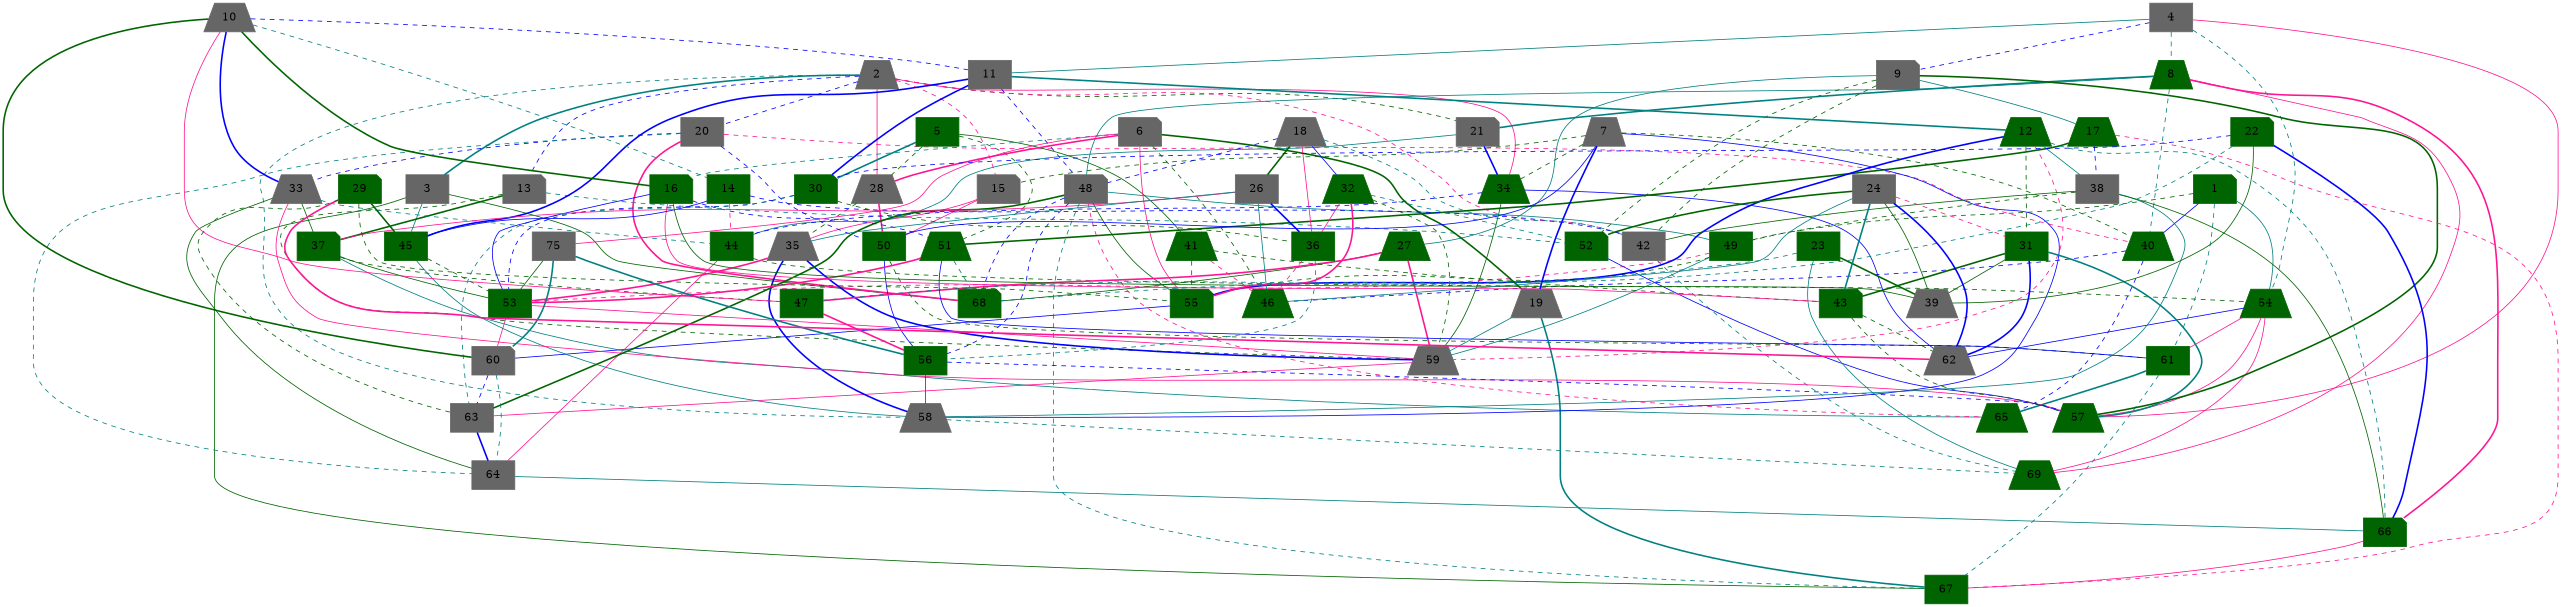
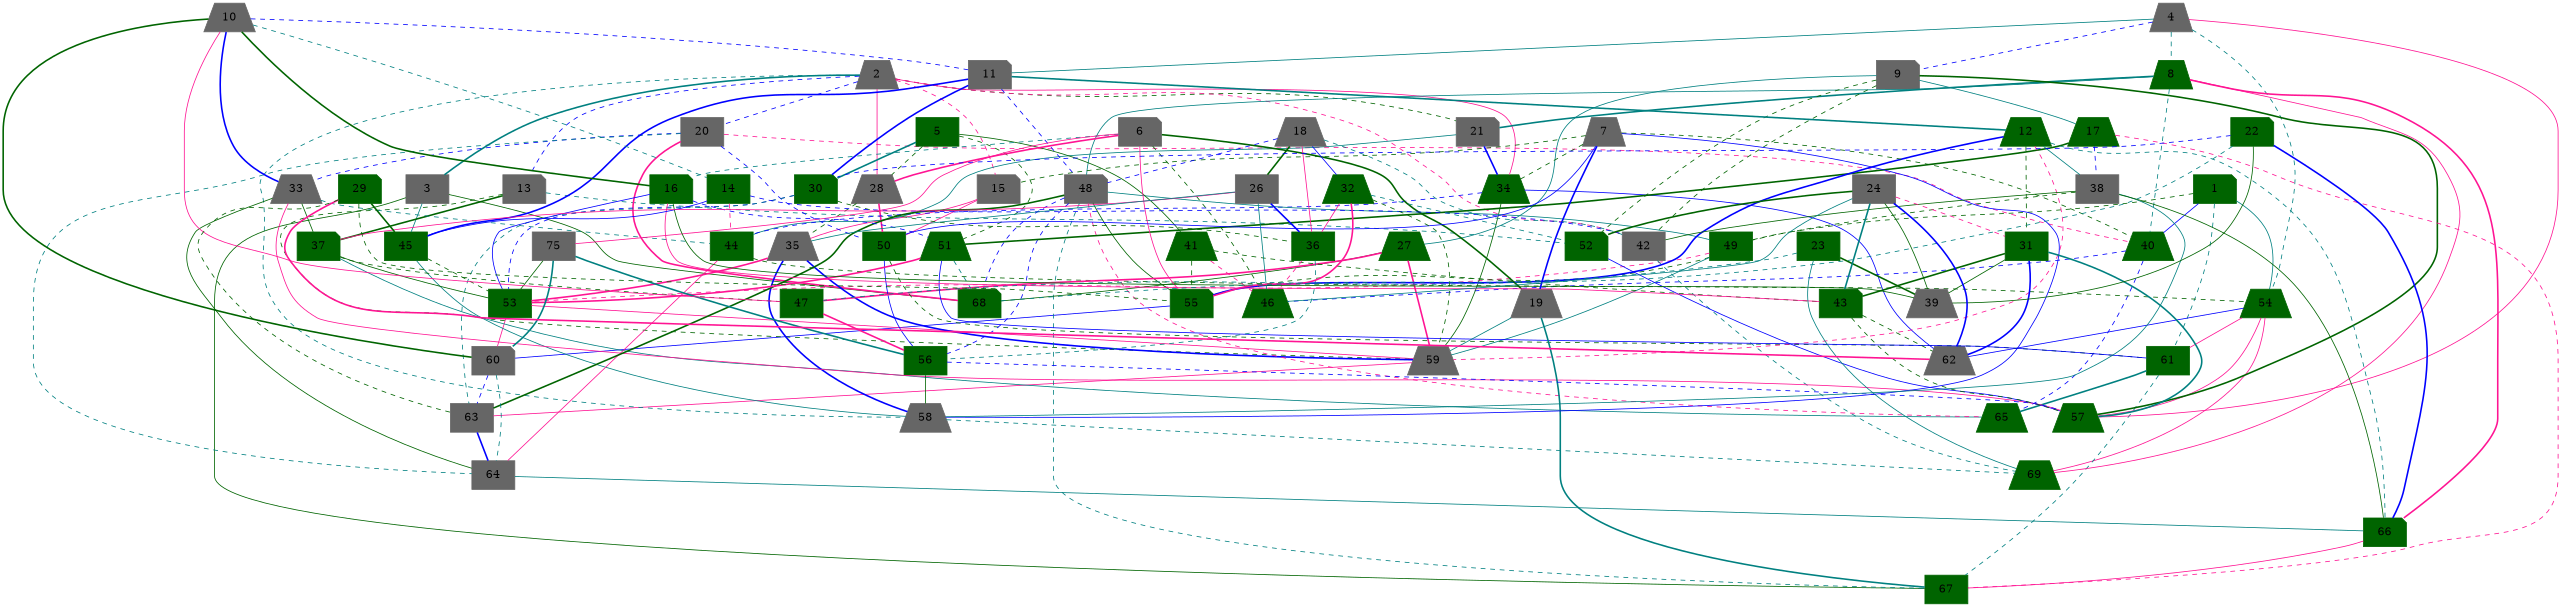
(2171, 17) -> (2171, 17)
(990, 75) -> (990, 75)
